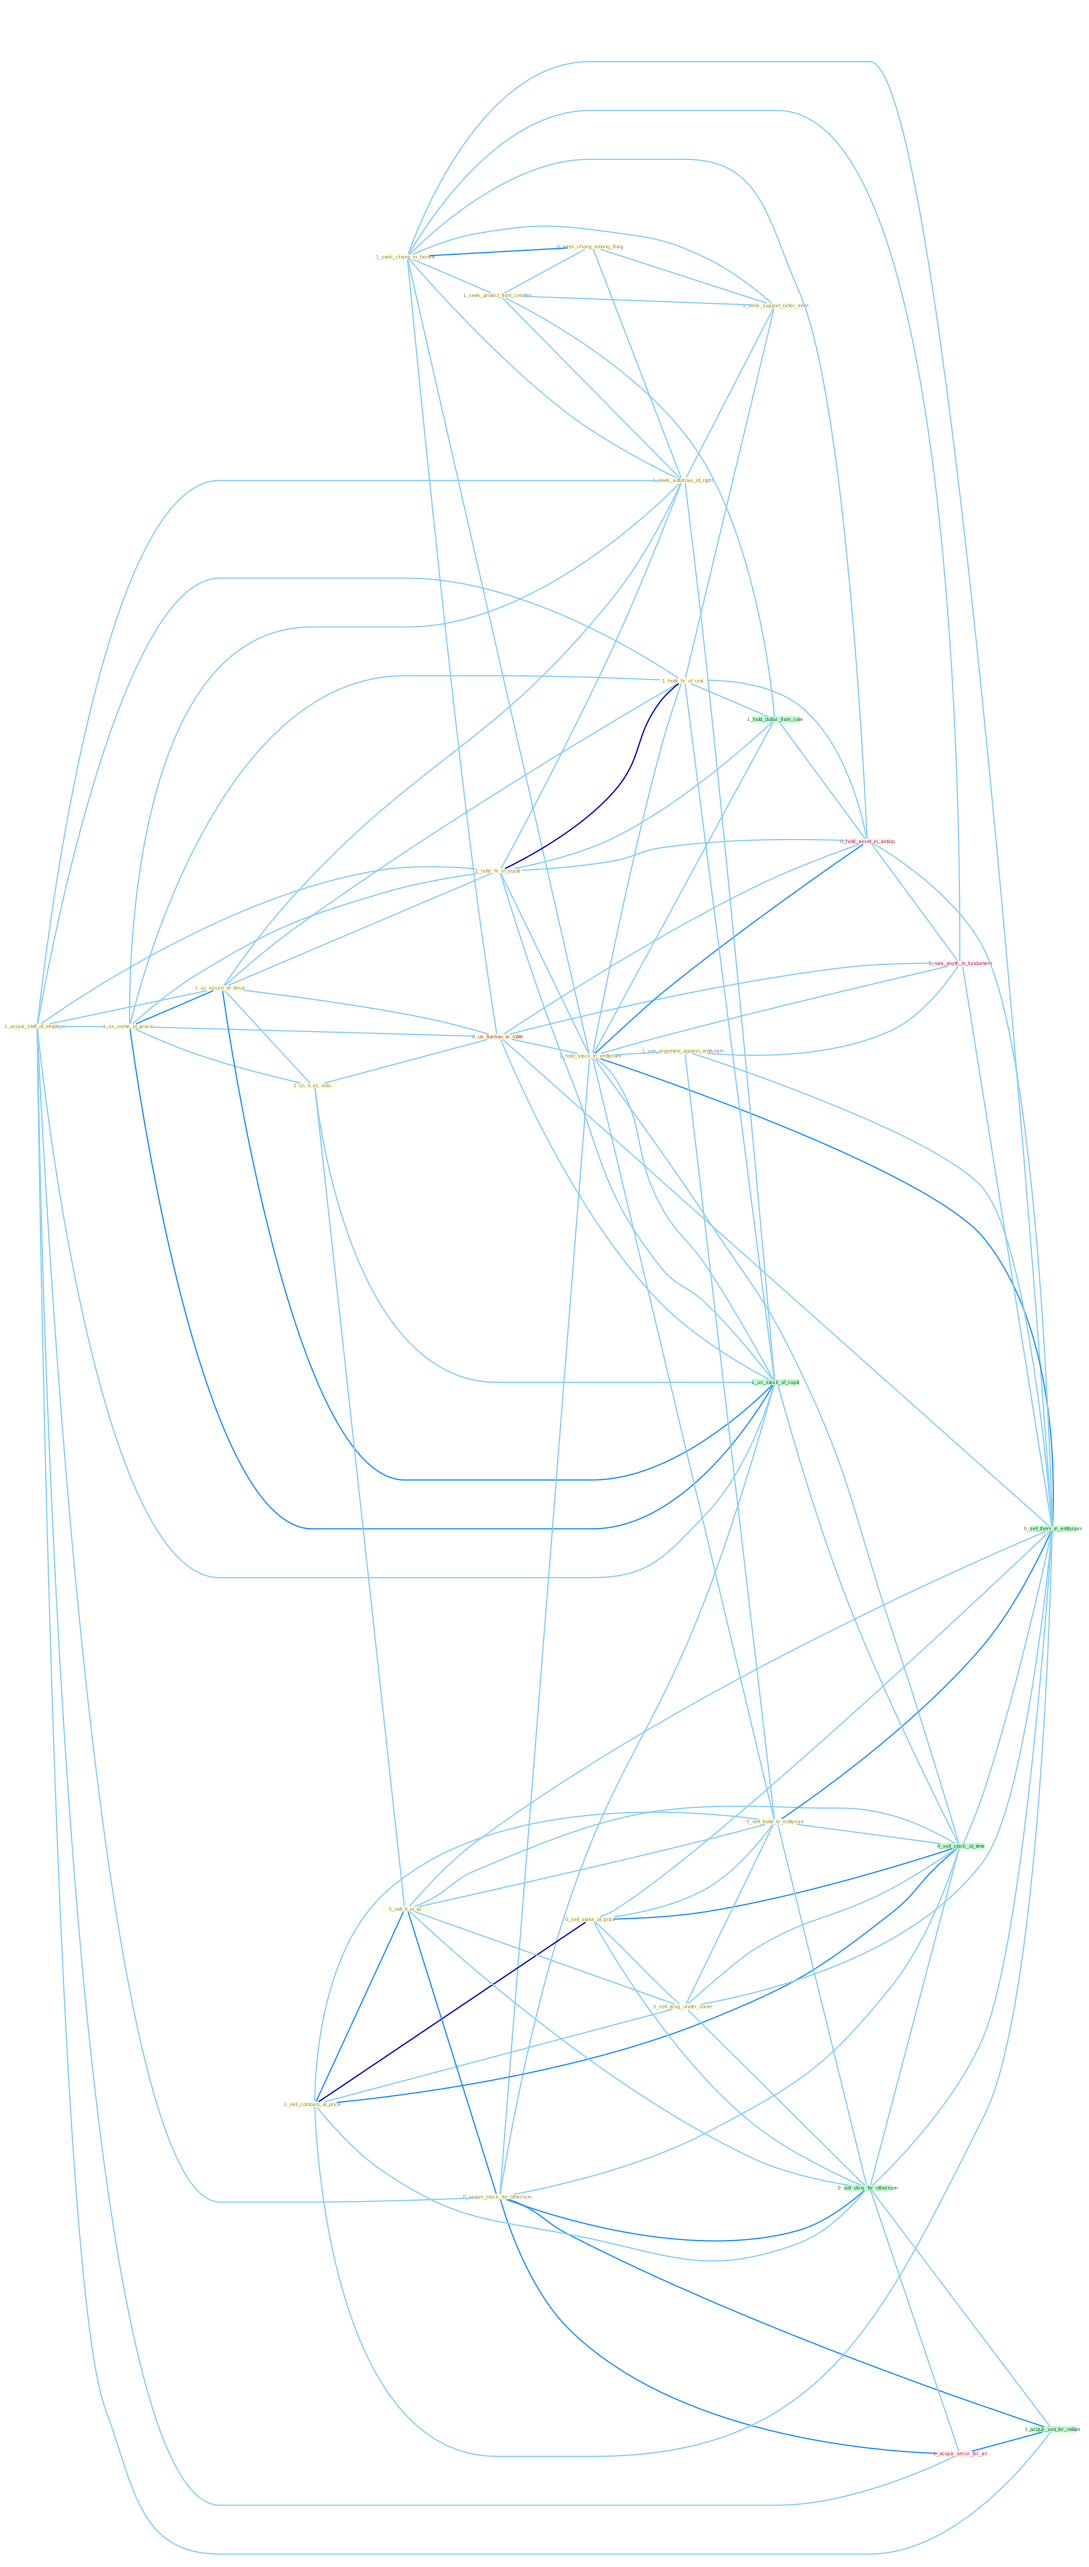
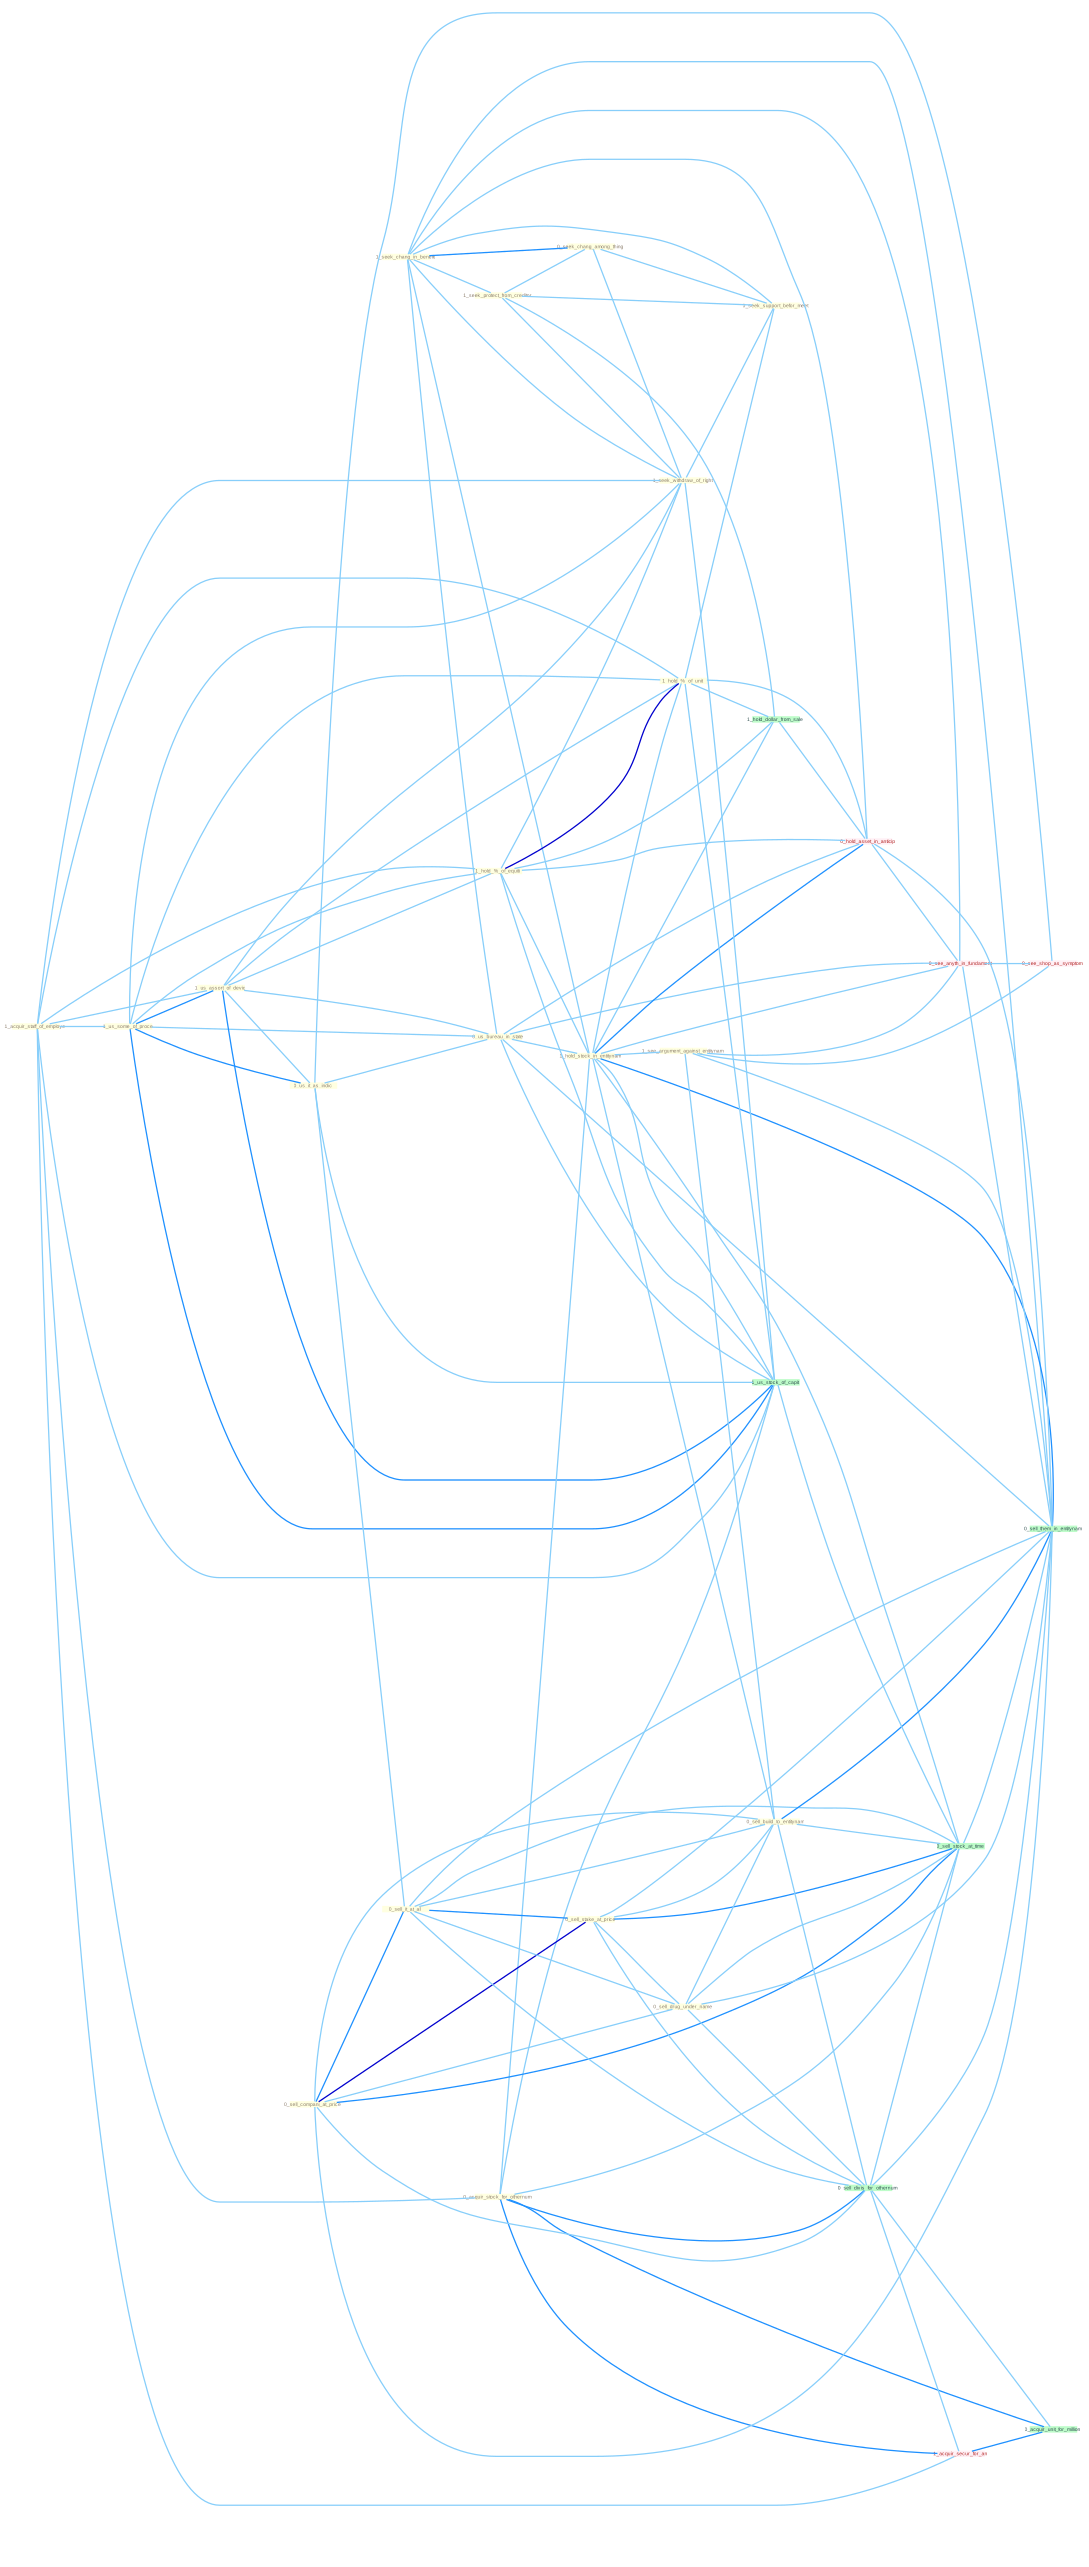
none -> (1053, 964)
(498, 1037) -> (498, 1037)
(216, 1061) -> (216, 1061)
(961, 1846) -> (961, 1846)
(452, 2053) -> (498, 1914)
(83, 2258) -> none
